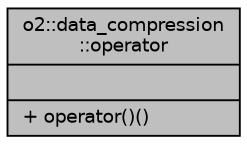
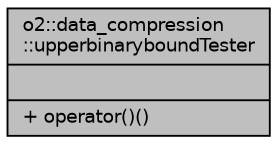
(124, 46) -> (139, 46)
